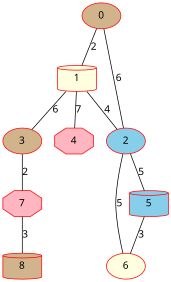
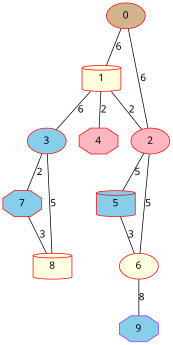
(94, 47) -> (119, 47)
(79, 110) -> (104, 110)
(108, 110) -> (132, 110)
(22, 141) -> (47, 141)
(126, 141) -> (150, 141)
(22, 204) -> (22, 204)
none -> (50, 204)
(22, 266) -> (53, 266)
none -> (139, 329)
